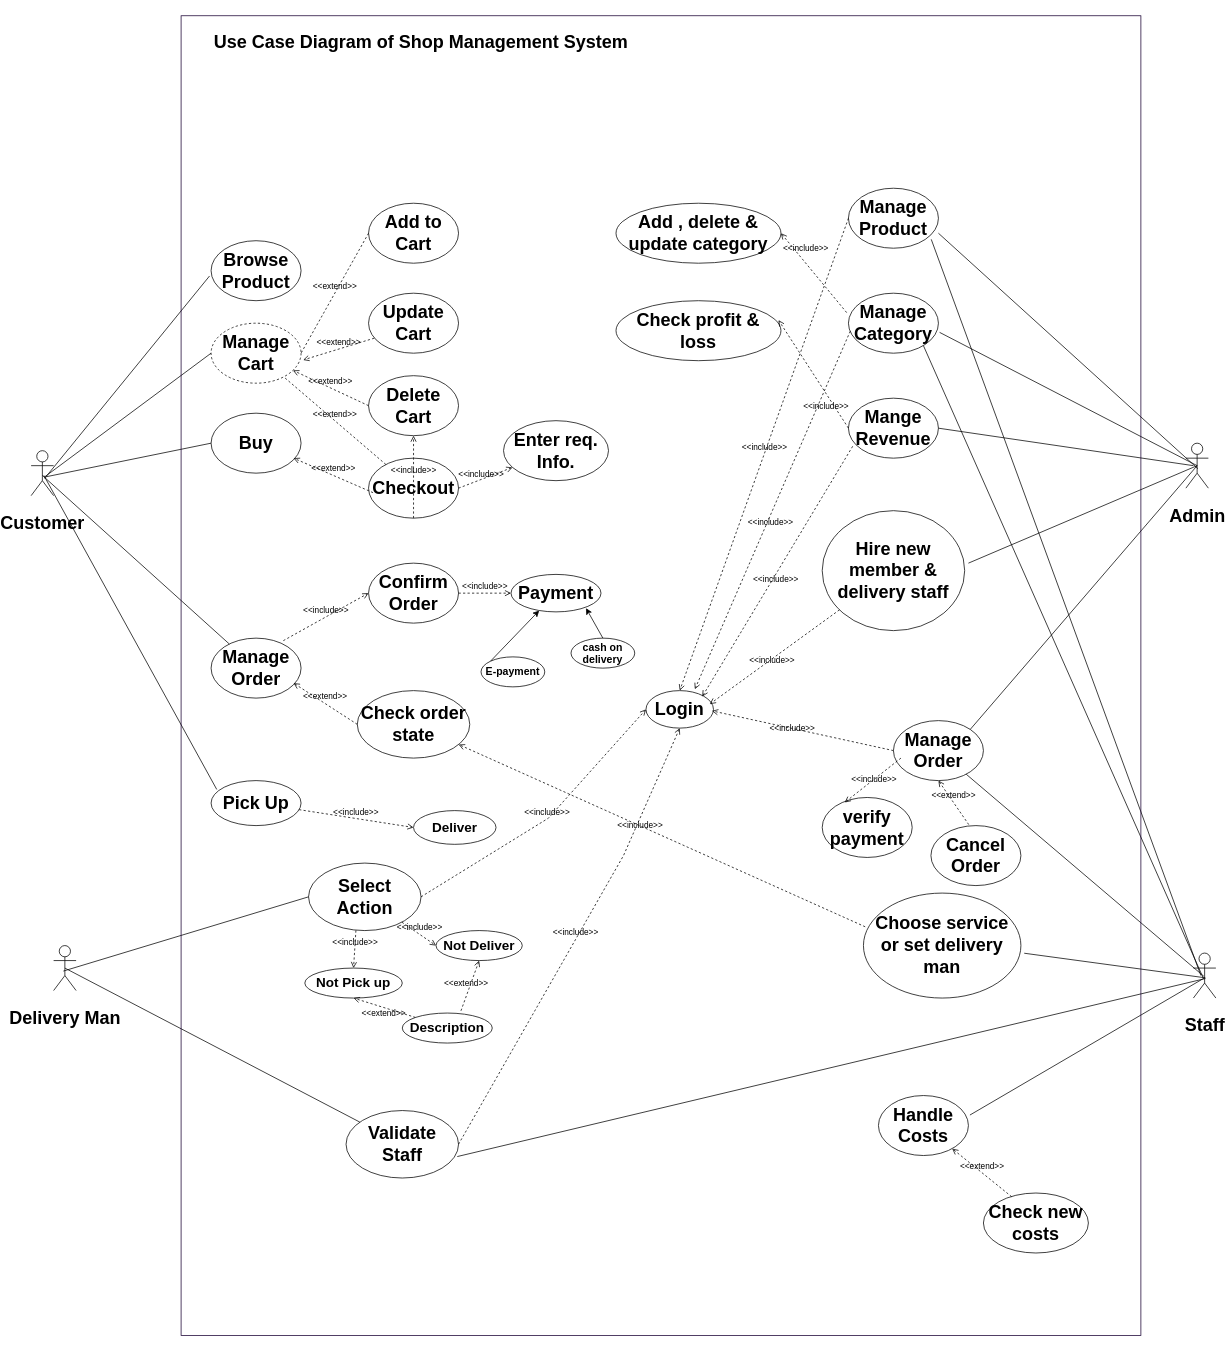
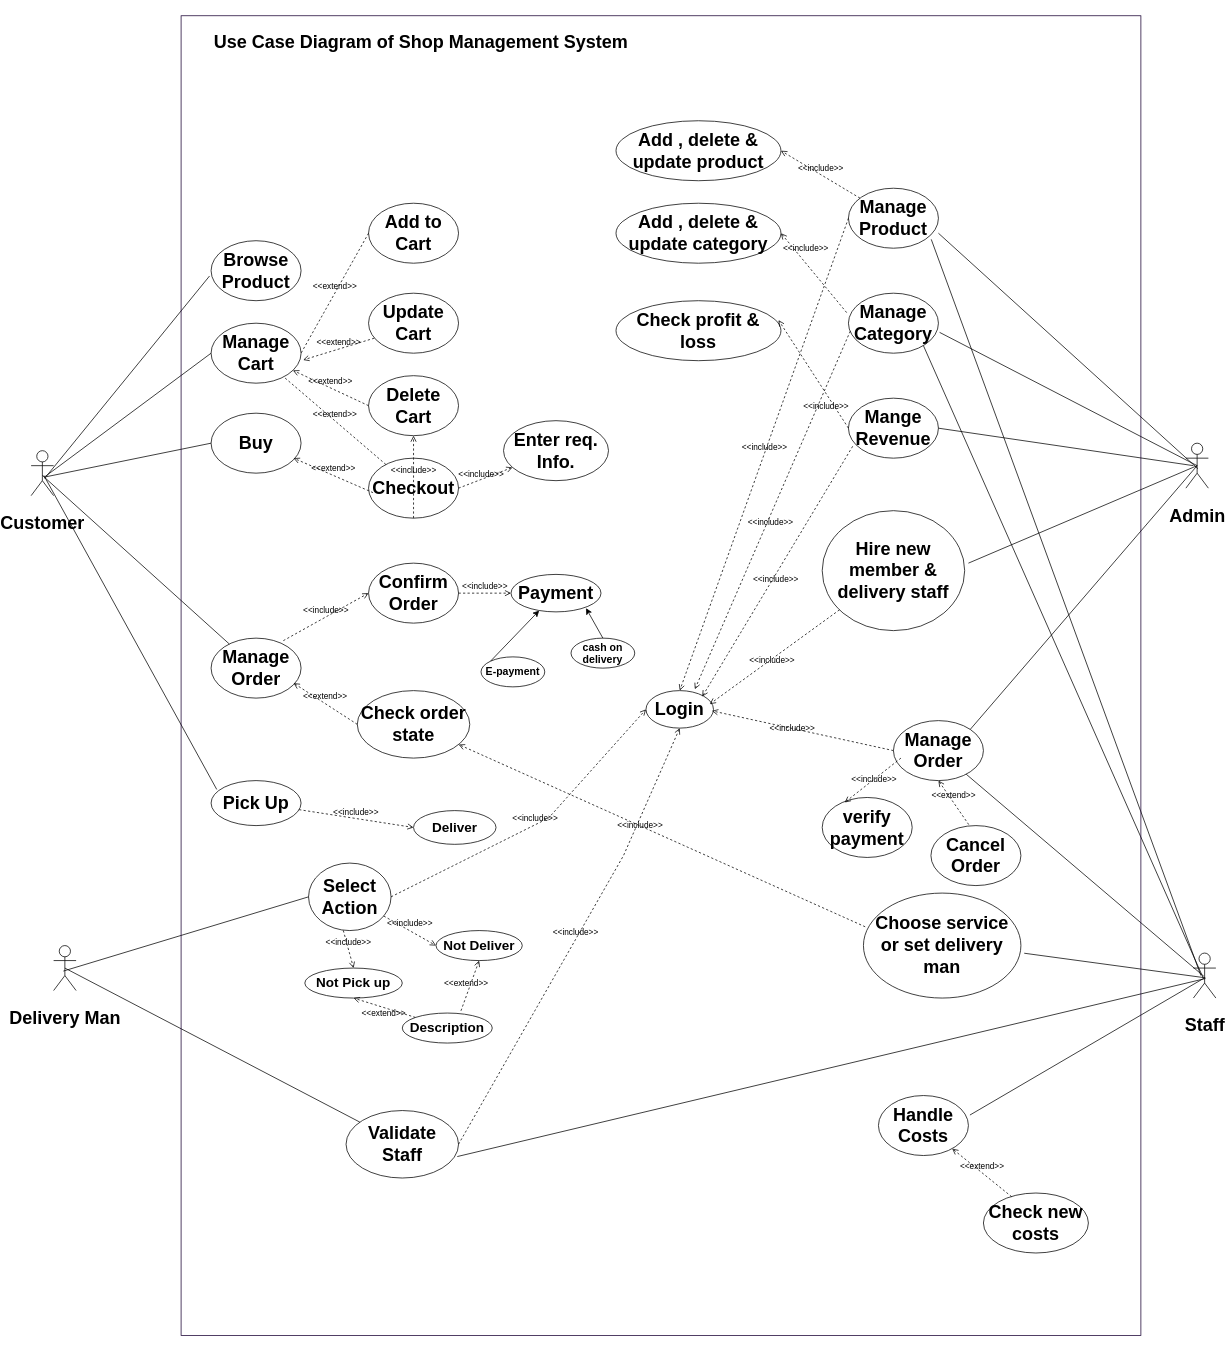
none -> (699, 150)
none -> (821, 175)
(256, 353) -> (256, 353)
(365, 897) -> (350, 897)
